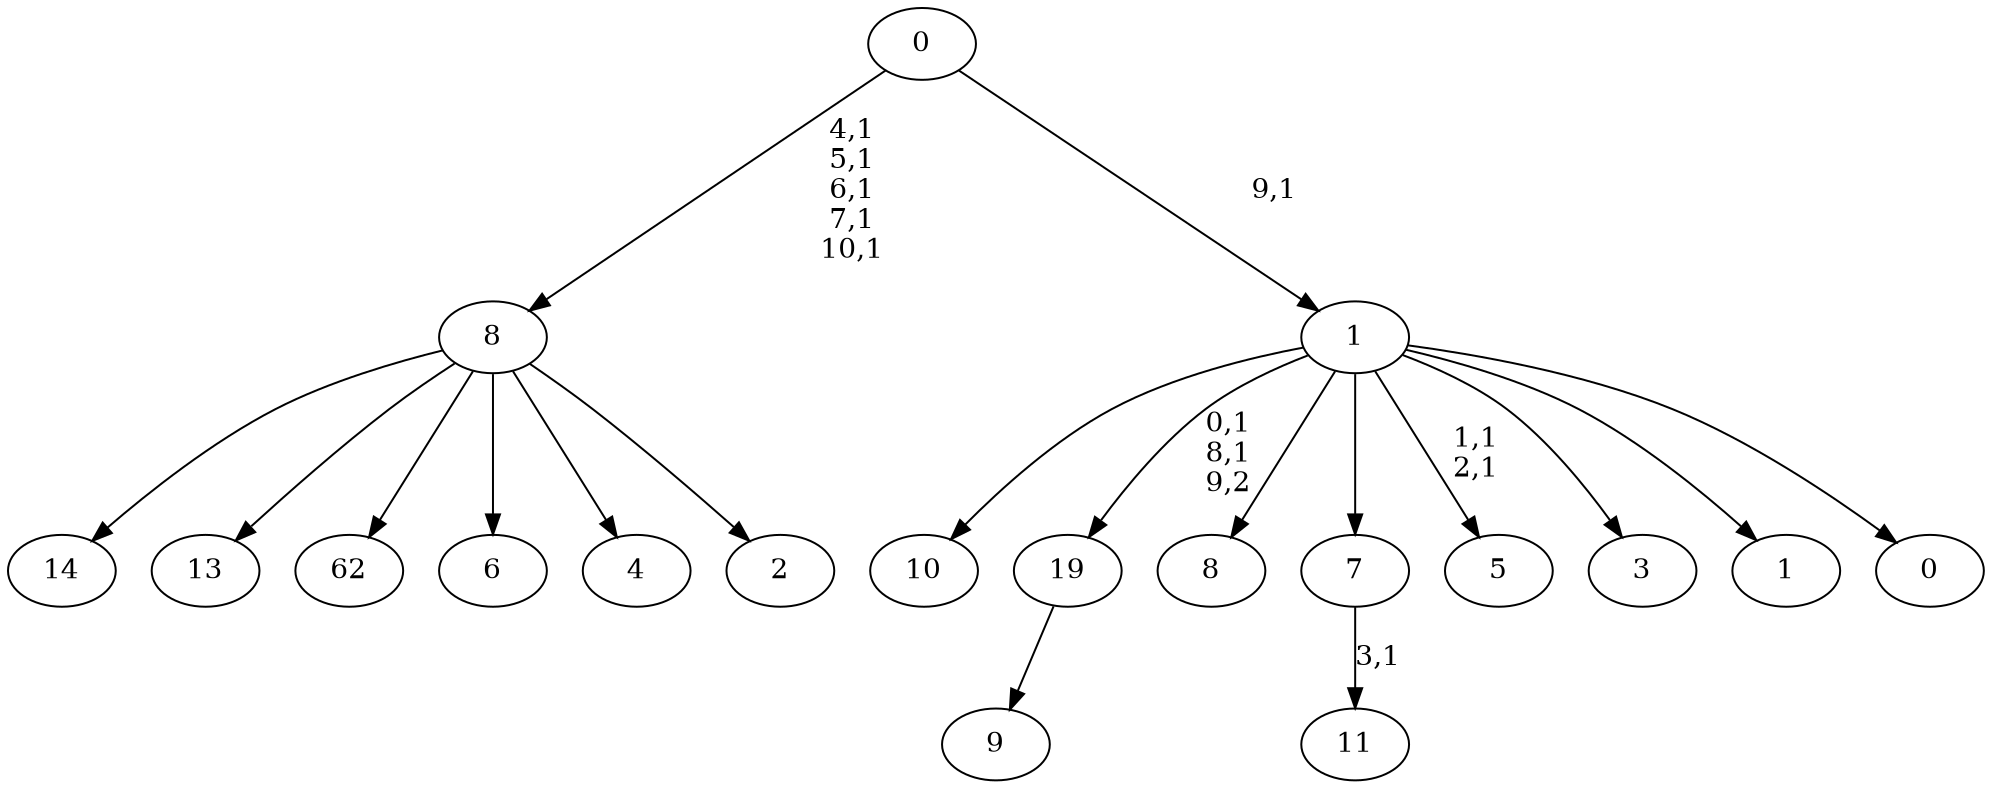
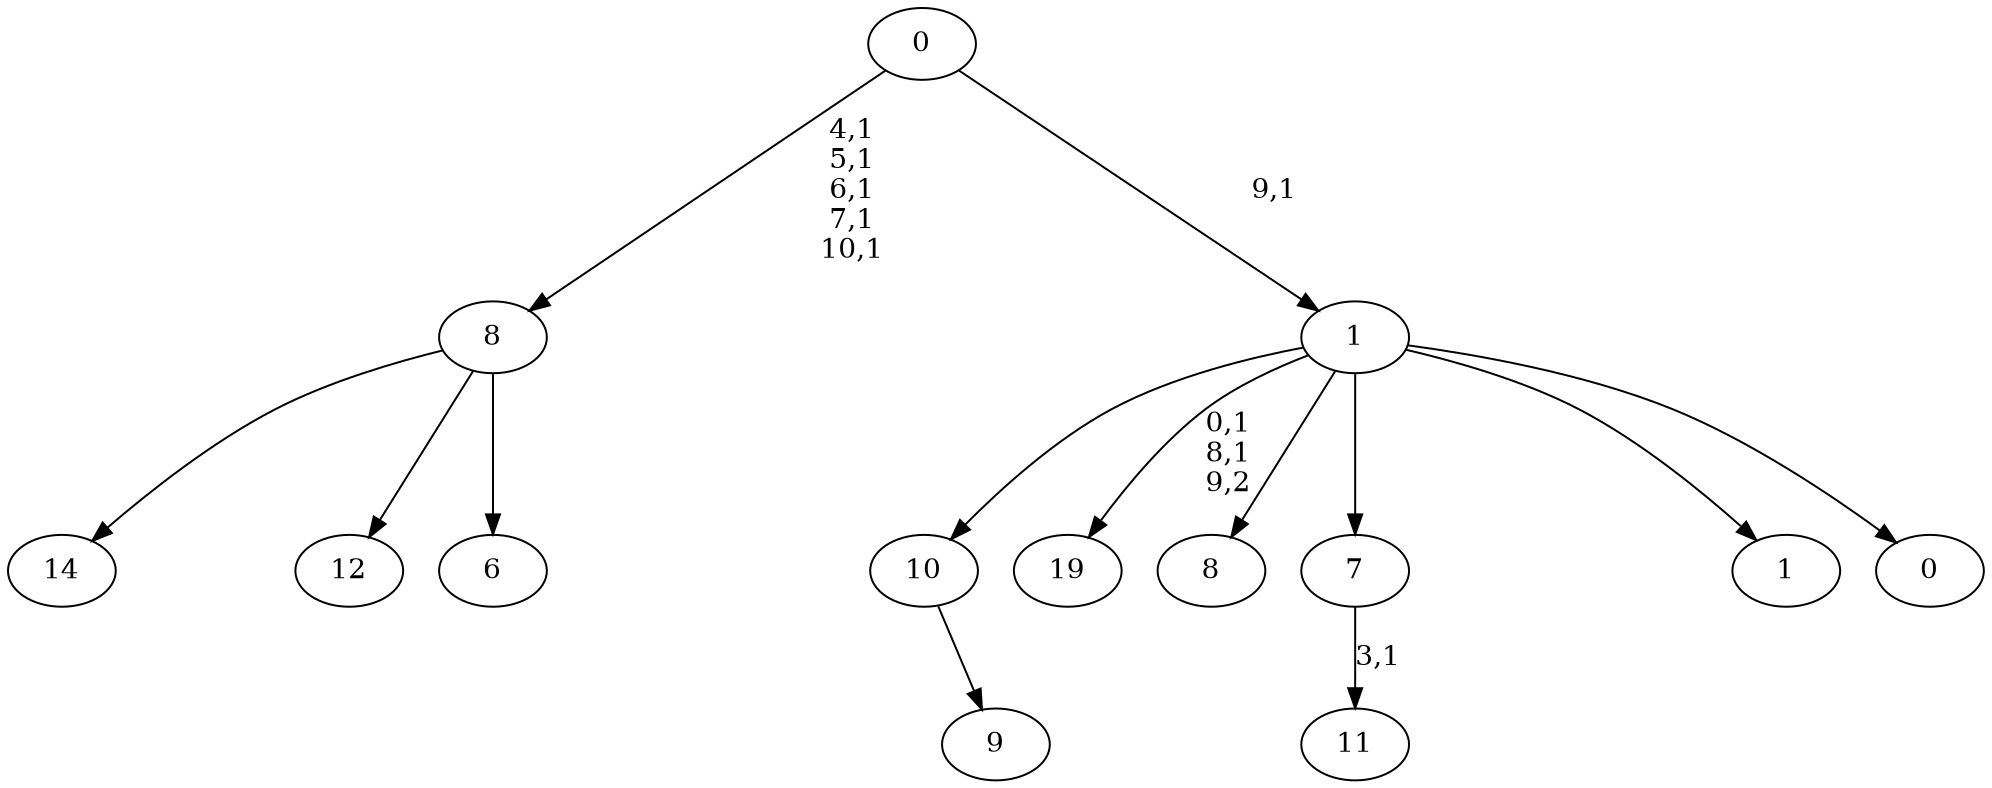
(206, 571) -> none
(349, 571) -> (349, 571)
(637, 571) -> none
(780, 571) -> none
(1499, 571) -> none
(1643, 571) -> none
(1036, 649) -> (956, 649)
